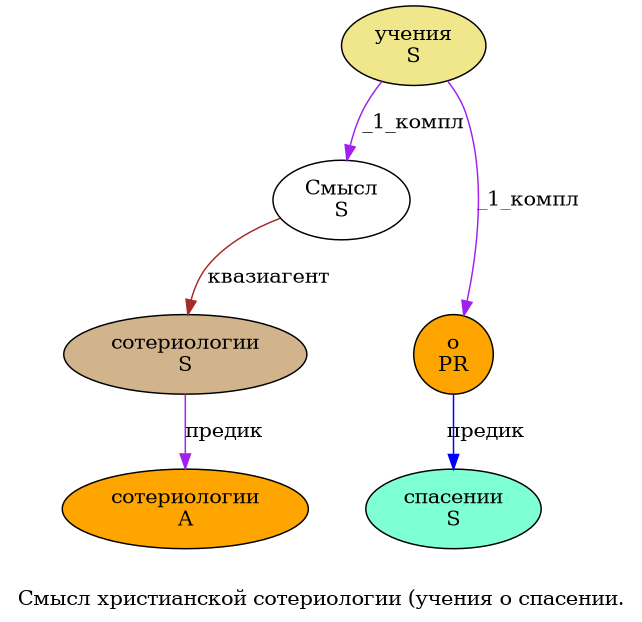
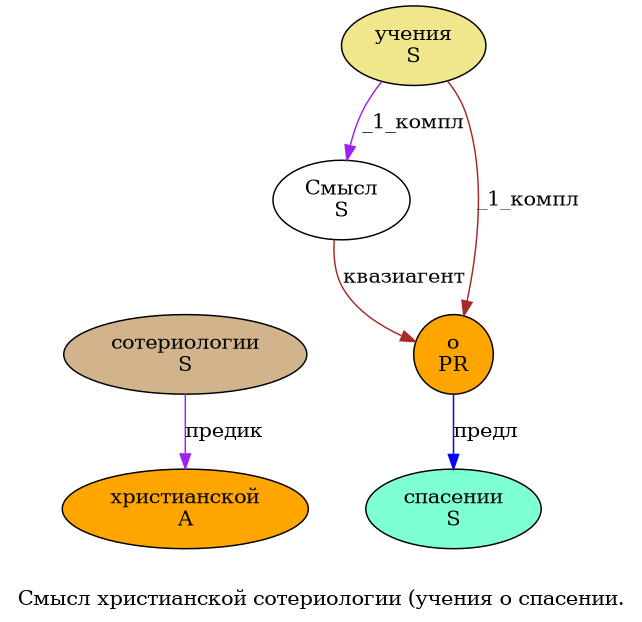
(478, 188) -> (478, 188)
(225, 249) -> (351, 299)
(486, 432) -> (486, 432)
(185, 509) -> (185, 509)
